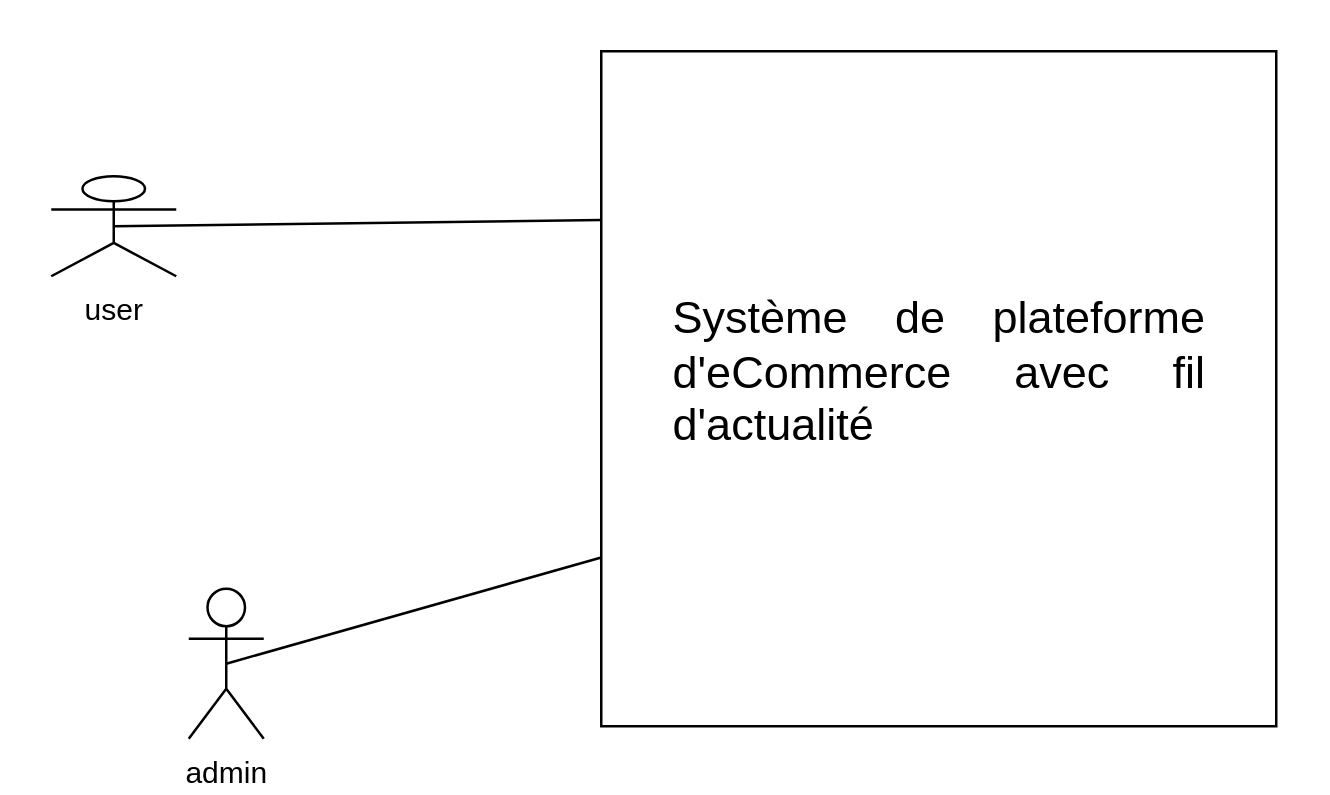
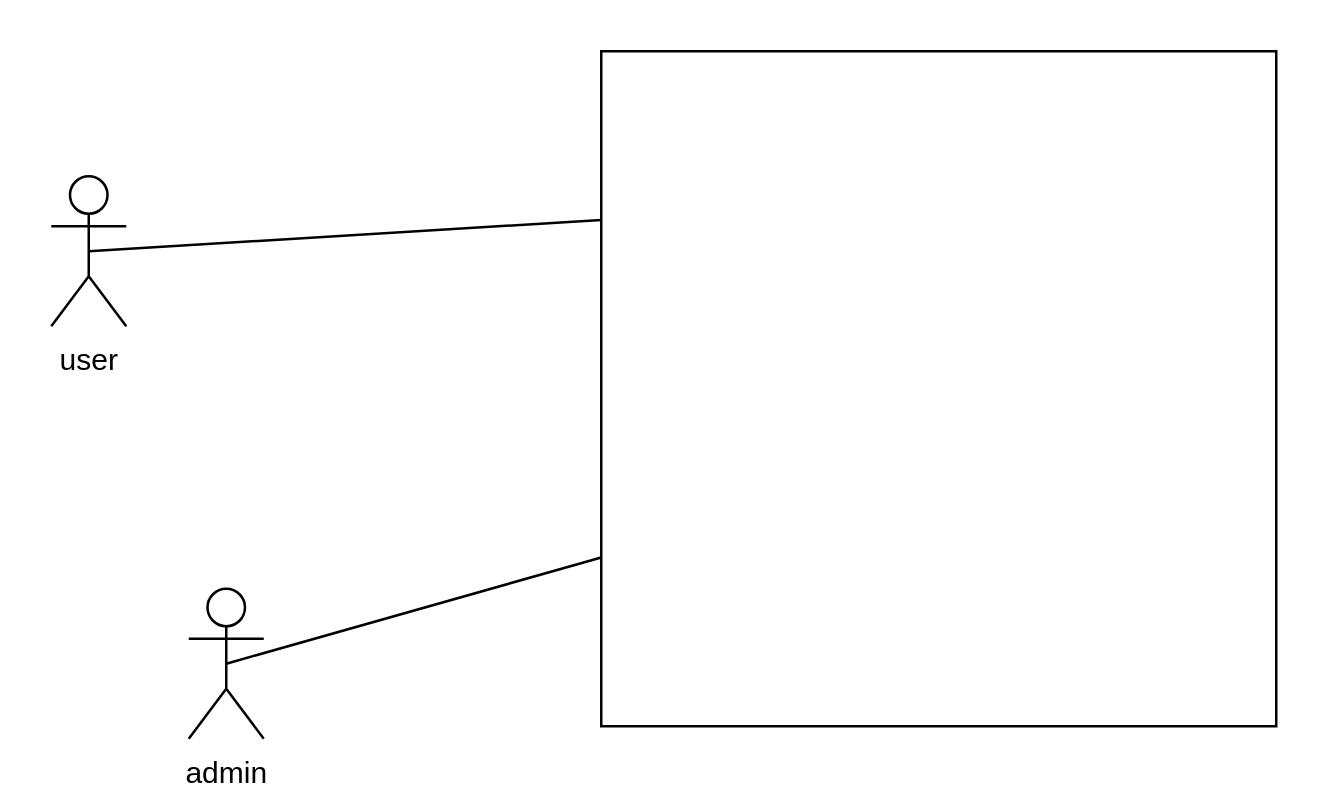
(114, 226) -> (89, 251)
(939, 451) -> none
